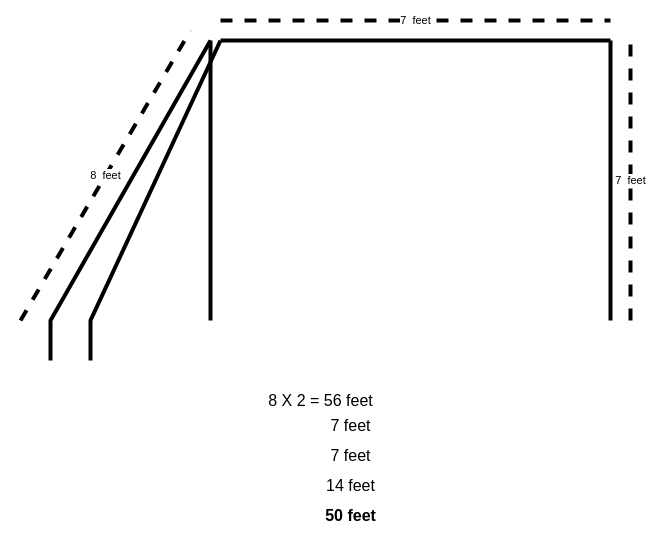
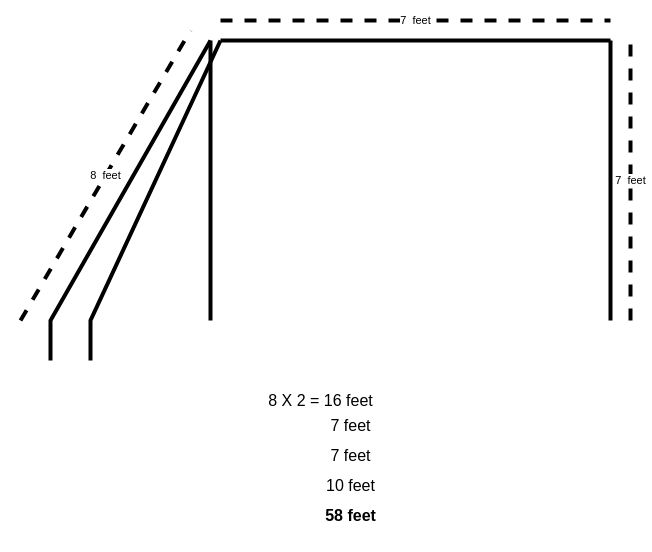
(321, 401) -> (321, 401)
(351, 486) -> (351, 486)
(351, 516) -> (351, 516)
